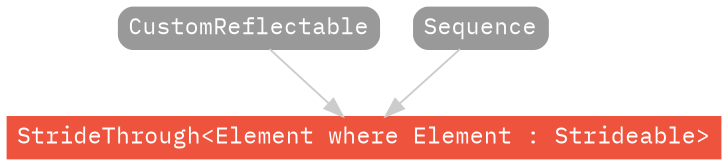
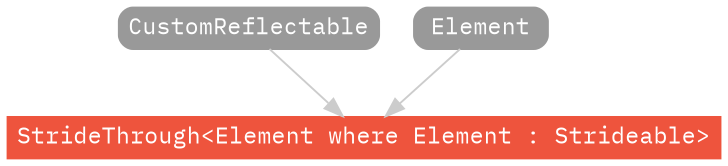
(481, 28) -> (481, 28)
